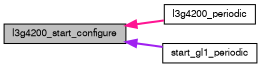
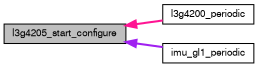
(65, 34) -> (65, 34)
(210, 53) -> (208, 53)
